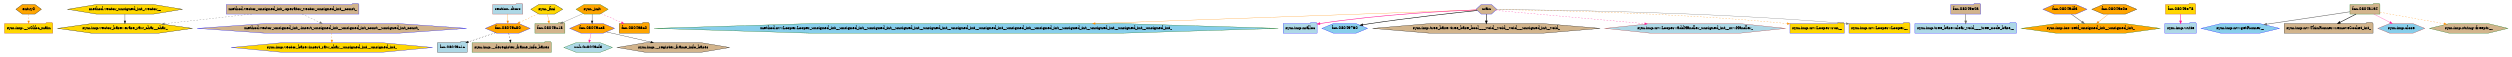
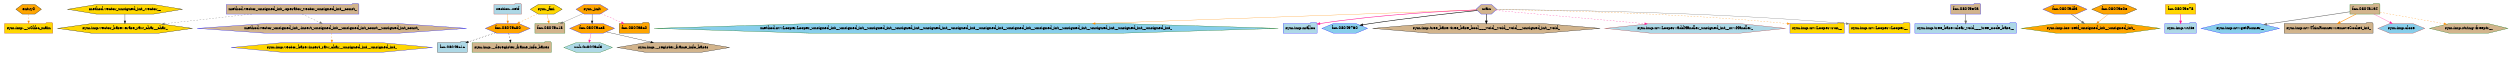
(508, 9) -> (508, 9)
(592, 9) -> (592, 9)
(2348, 18) -> (2348, 18)
